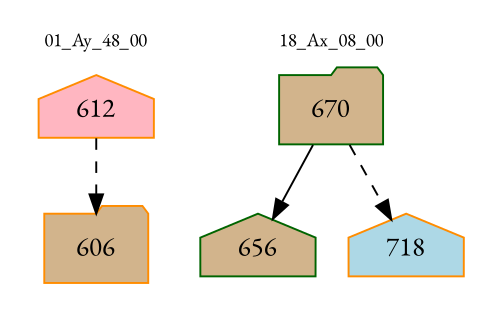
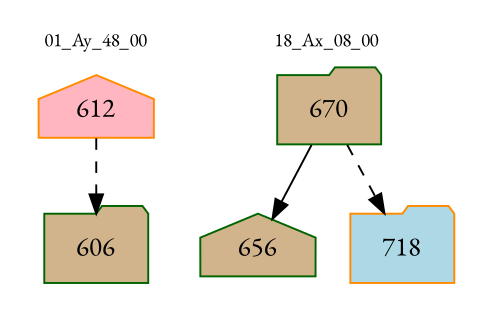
(96, 248) -> (96, 248)
(406, 248) -> (402, 248)
